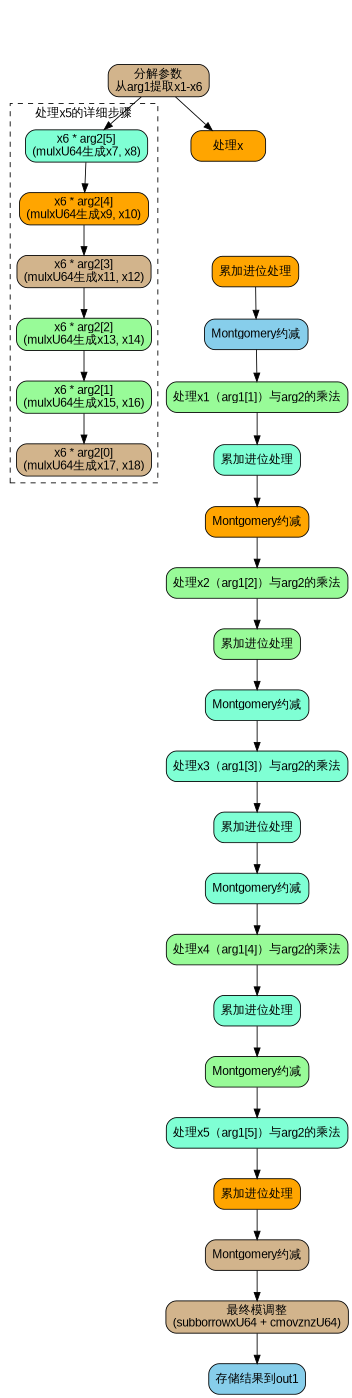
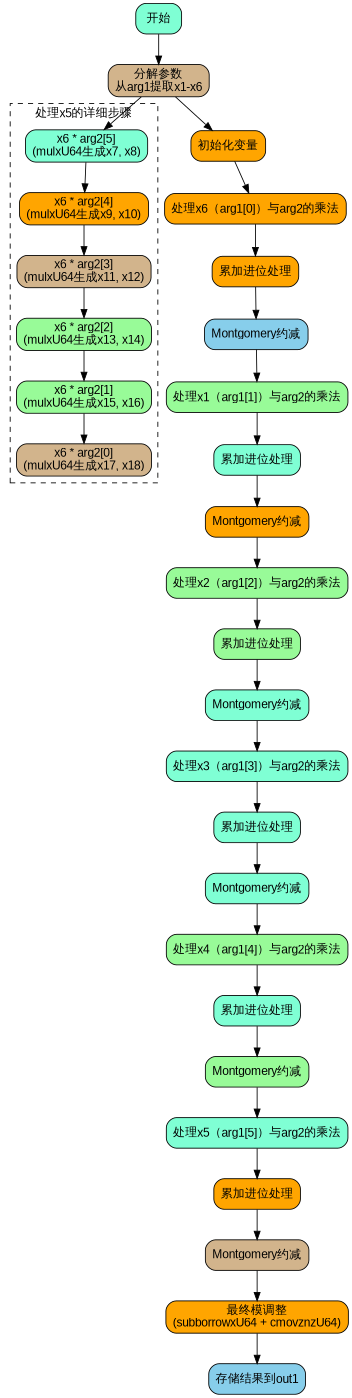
none -> (159, 19)
(228, 146) -> (228, 146)
none -> (255, 209)
(257, 1317) -> (257, 1317)
